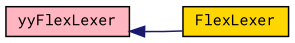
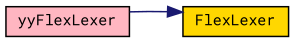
(164, 32) -> (149, 12)
